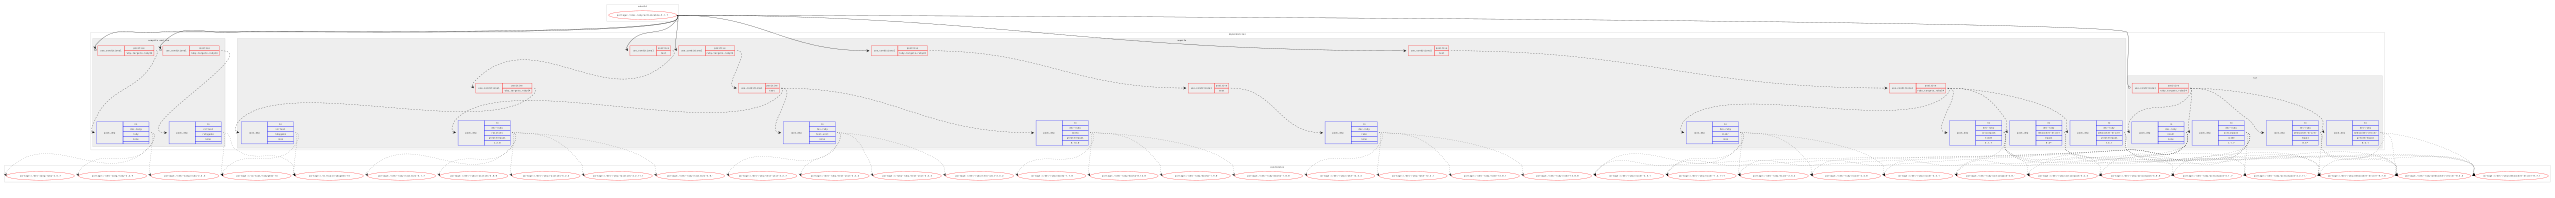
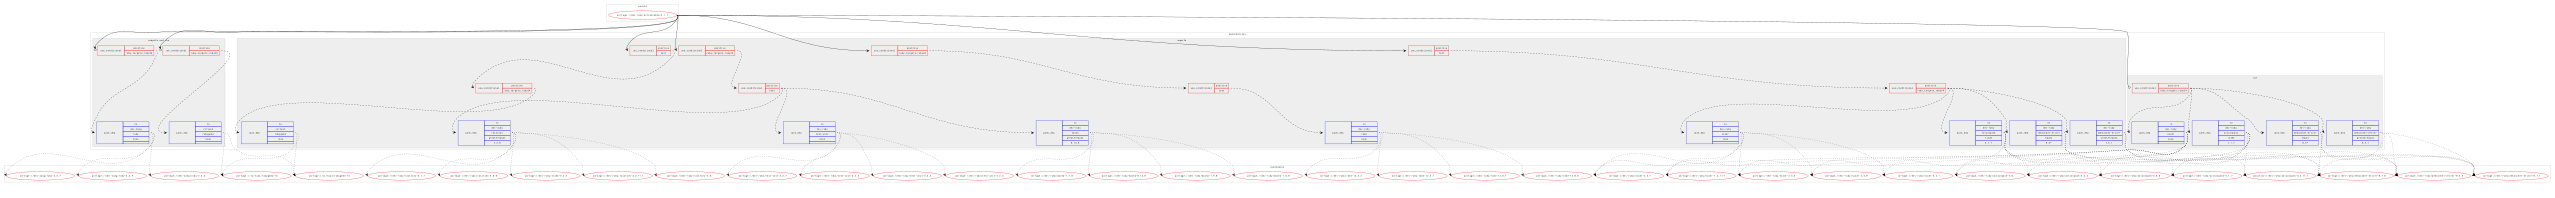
(546, 176) -> (546, 176)
(907, 176) -> (907, 176)
(2281, 176) -> (2281, 176)
